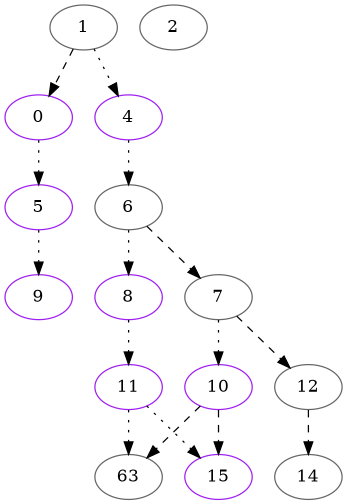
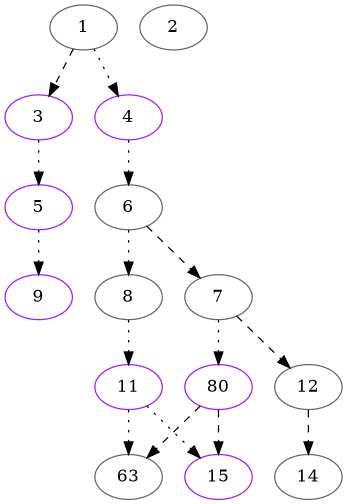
(39, 117) -> (39, 117)
(129, 297) -> (129, 297)
(219, 387) -> (219, 387)
